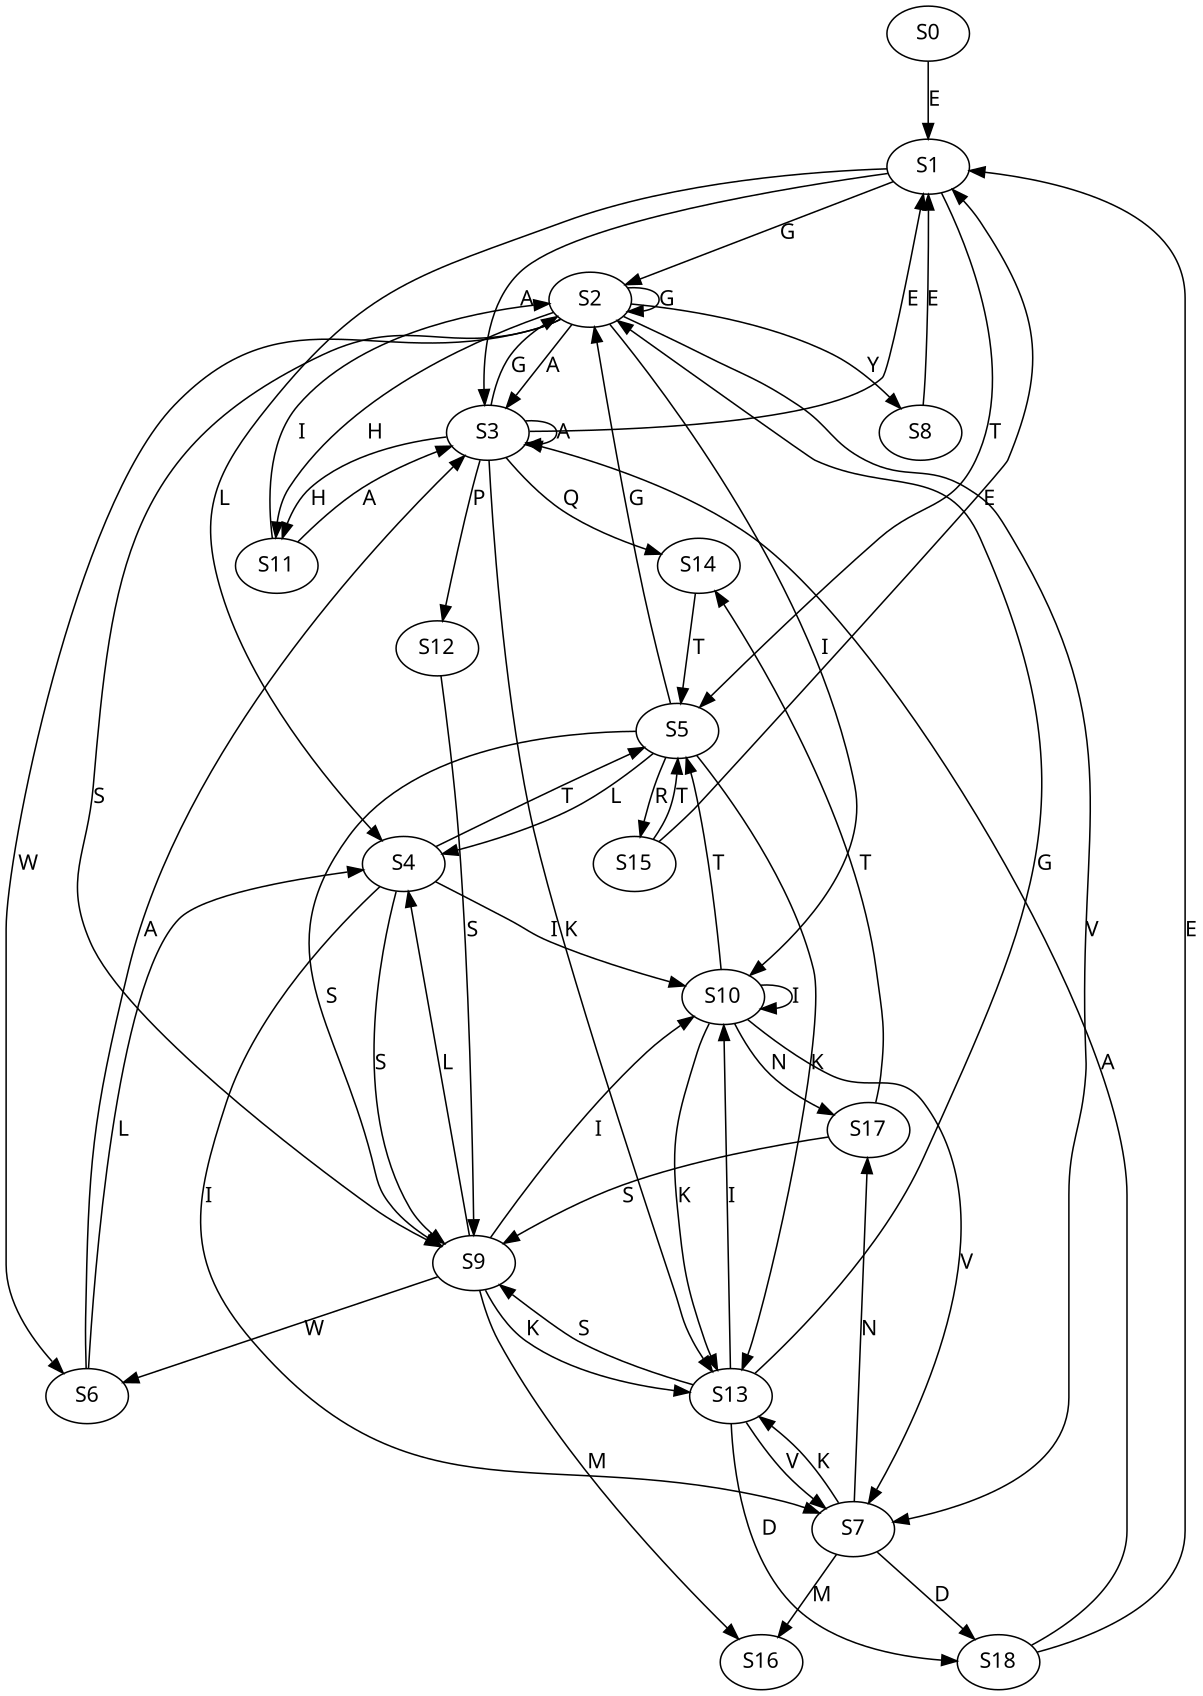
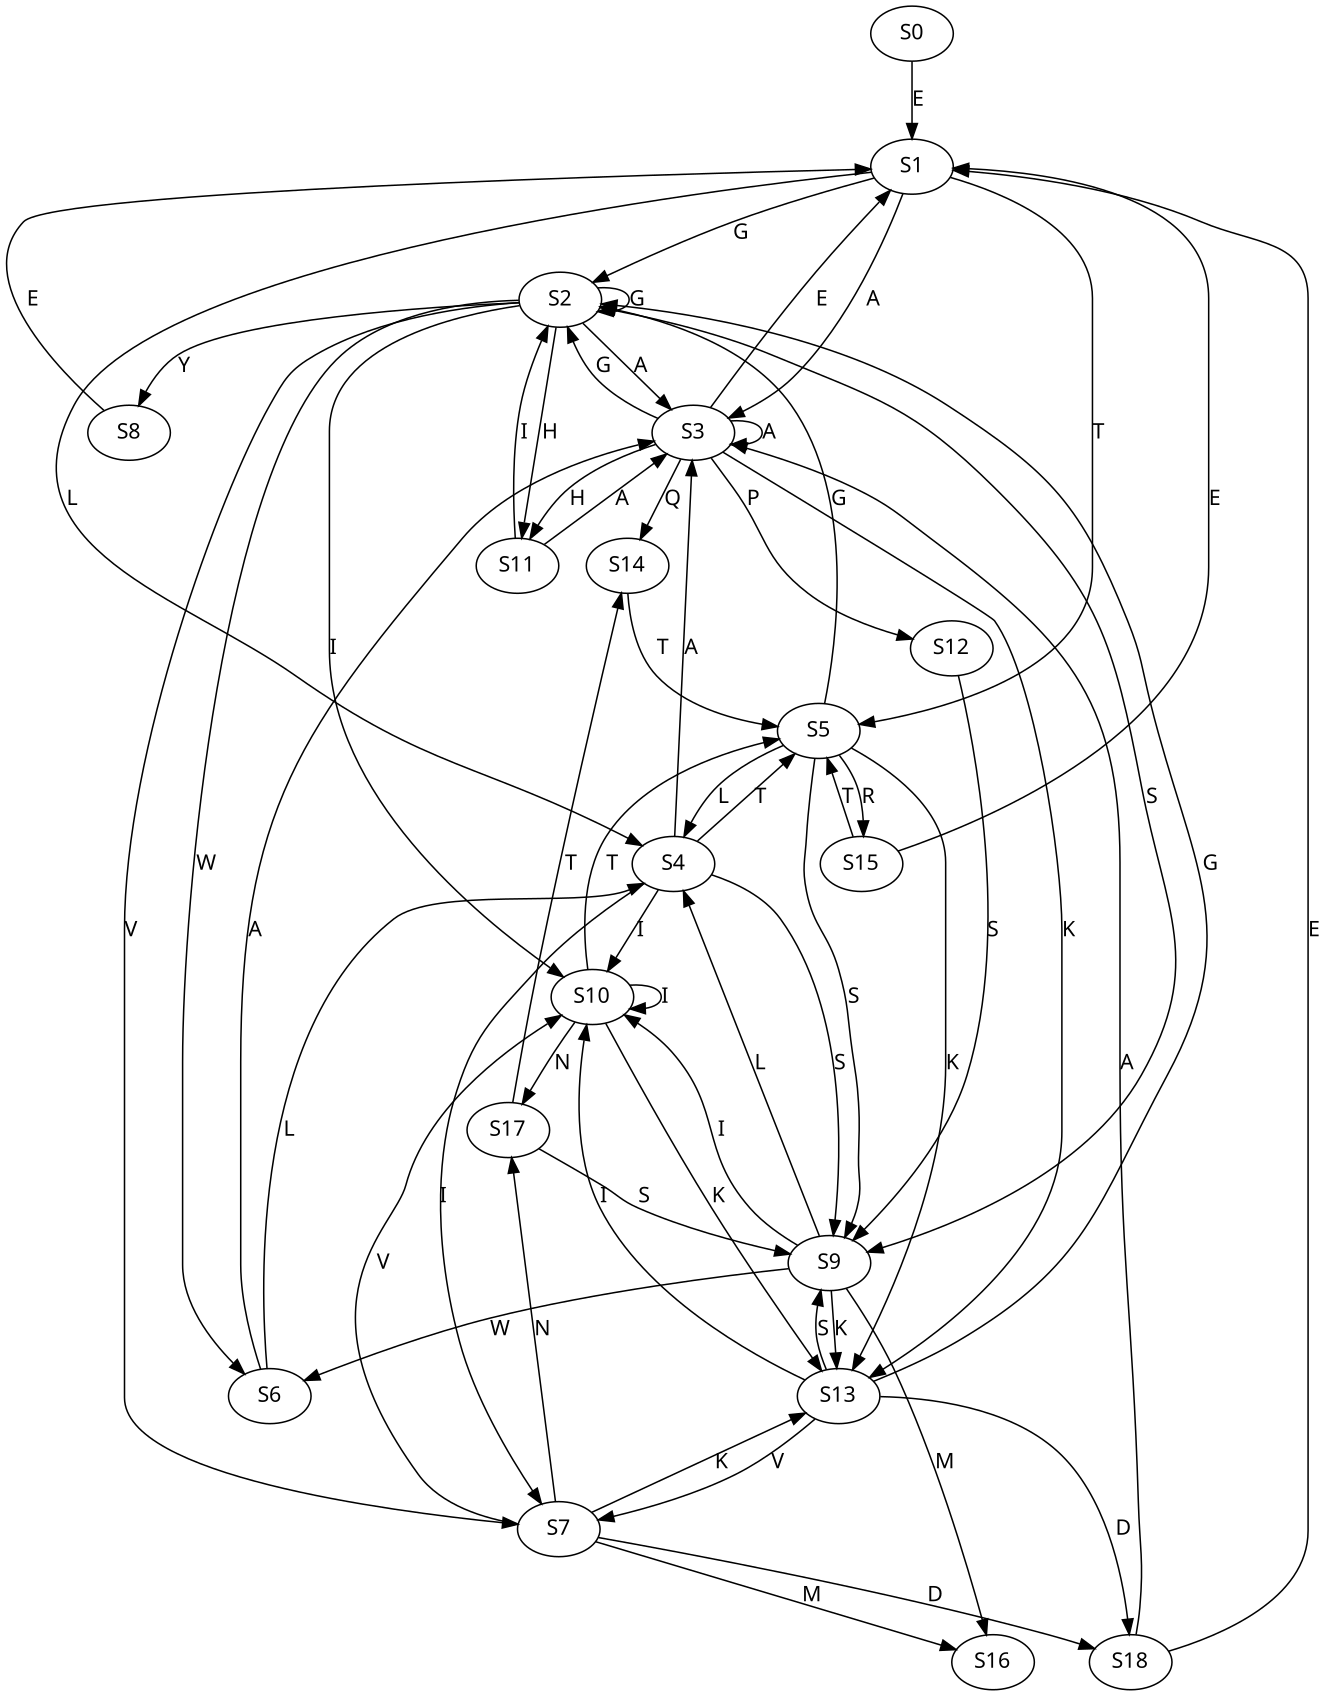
none -> (683, 656)
(960, 1200) -> (361, 1279)
